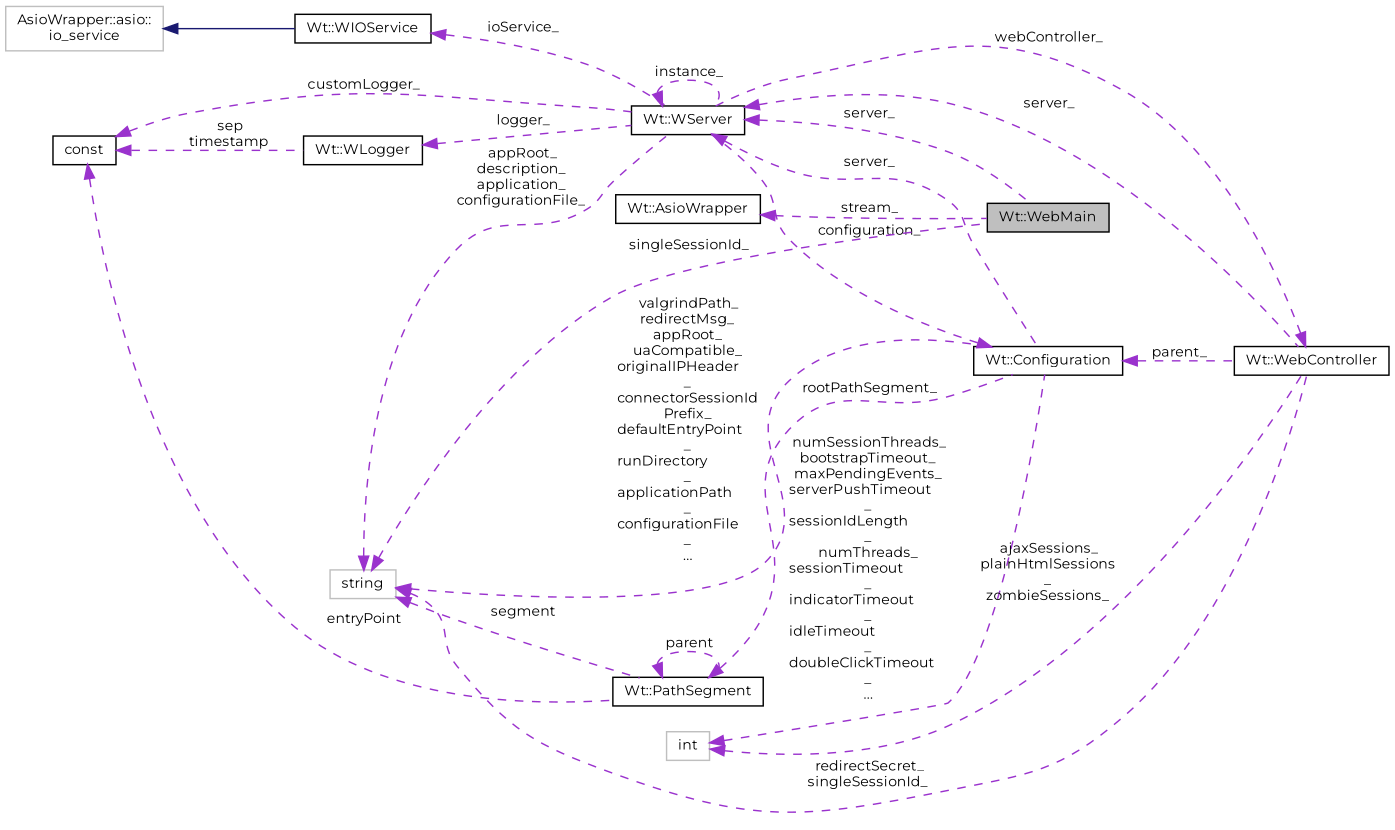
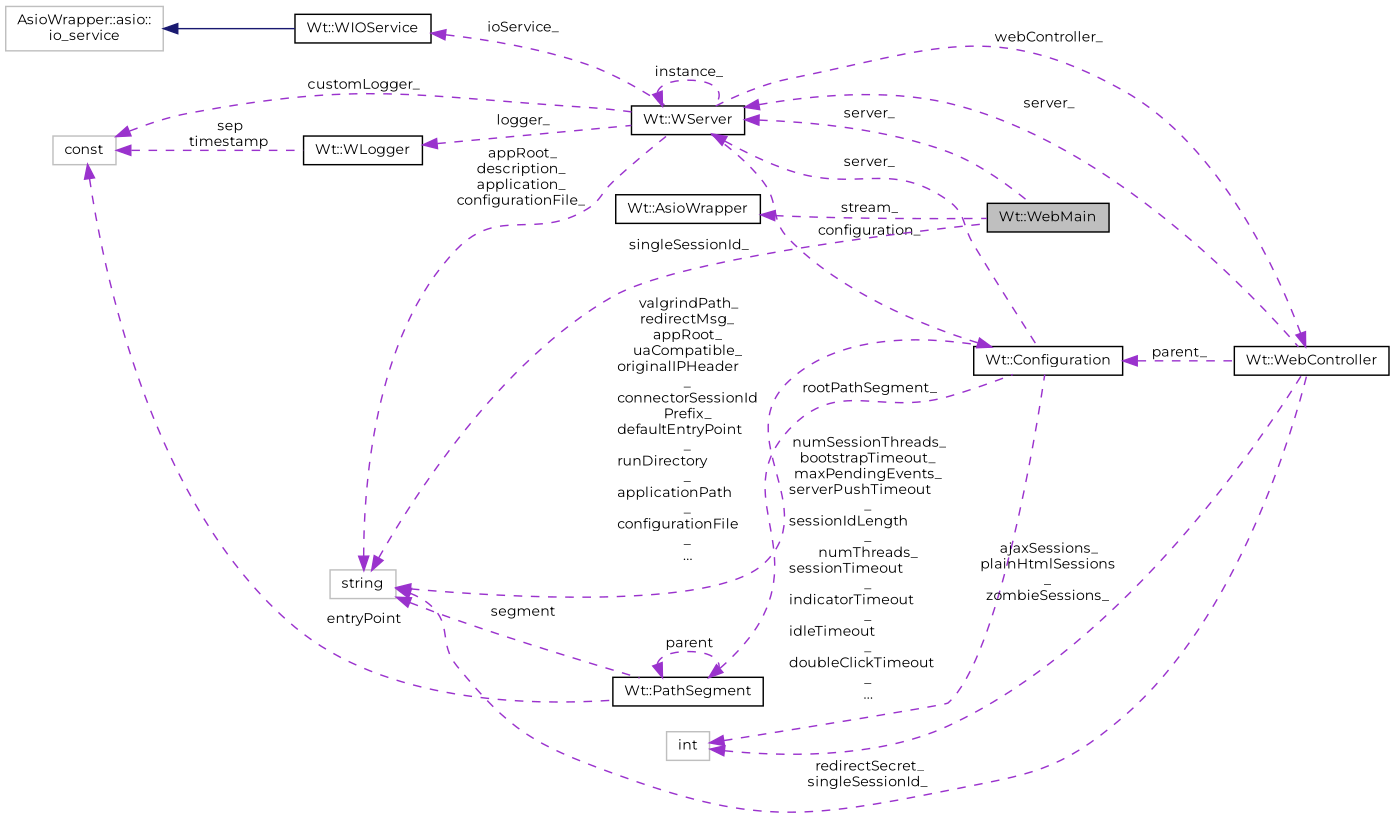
(84, 150) -> (84, 150)
